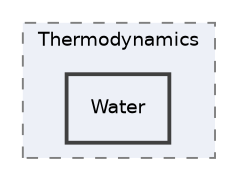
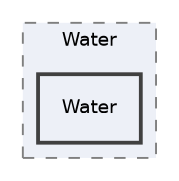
(119, 41) -> (89, 41)
